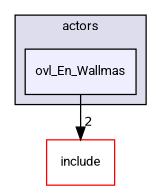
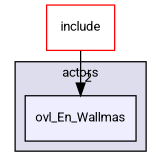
(81, 113) -> (81, 69)
